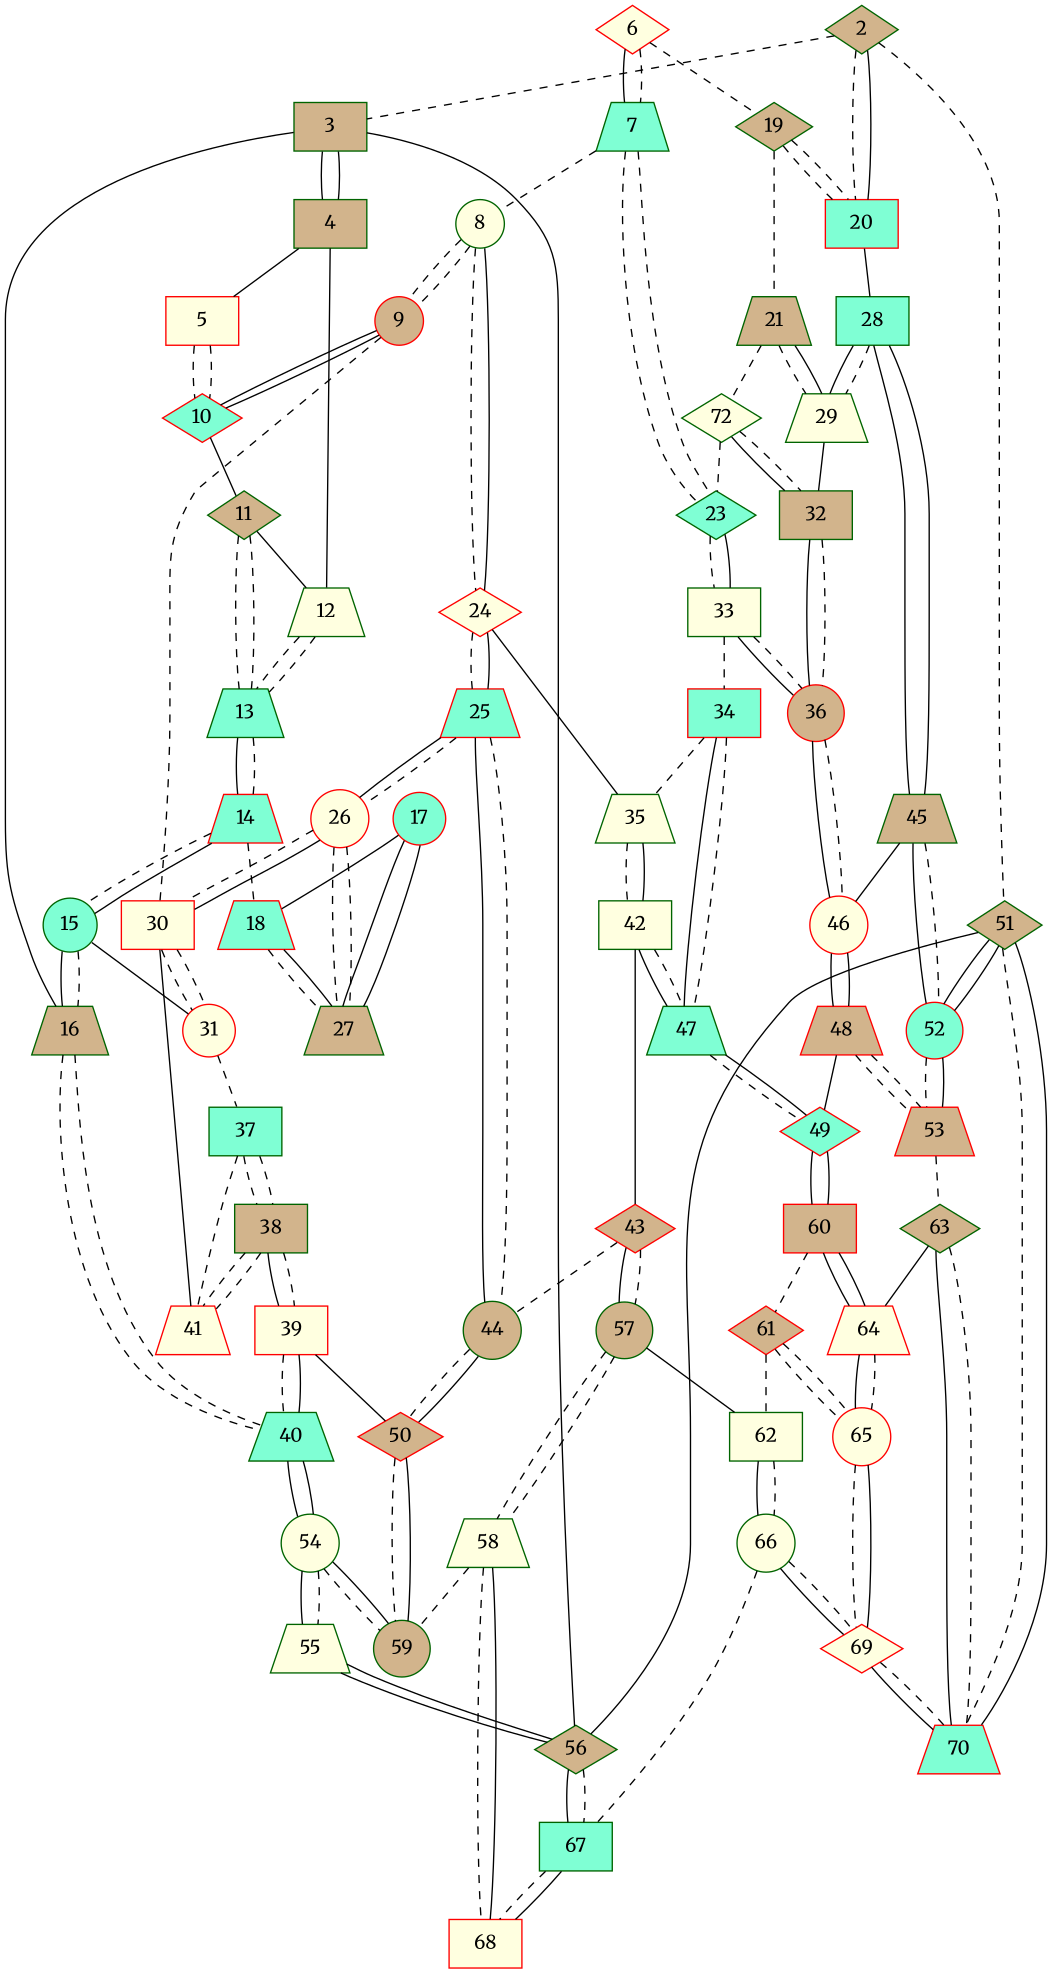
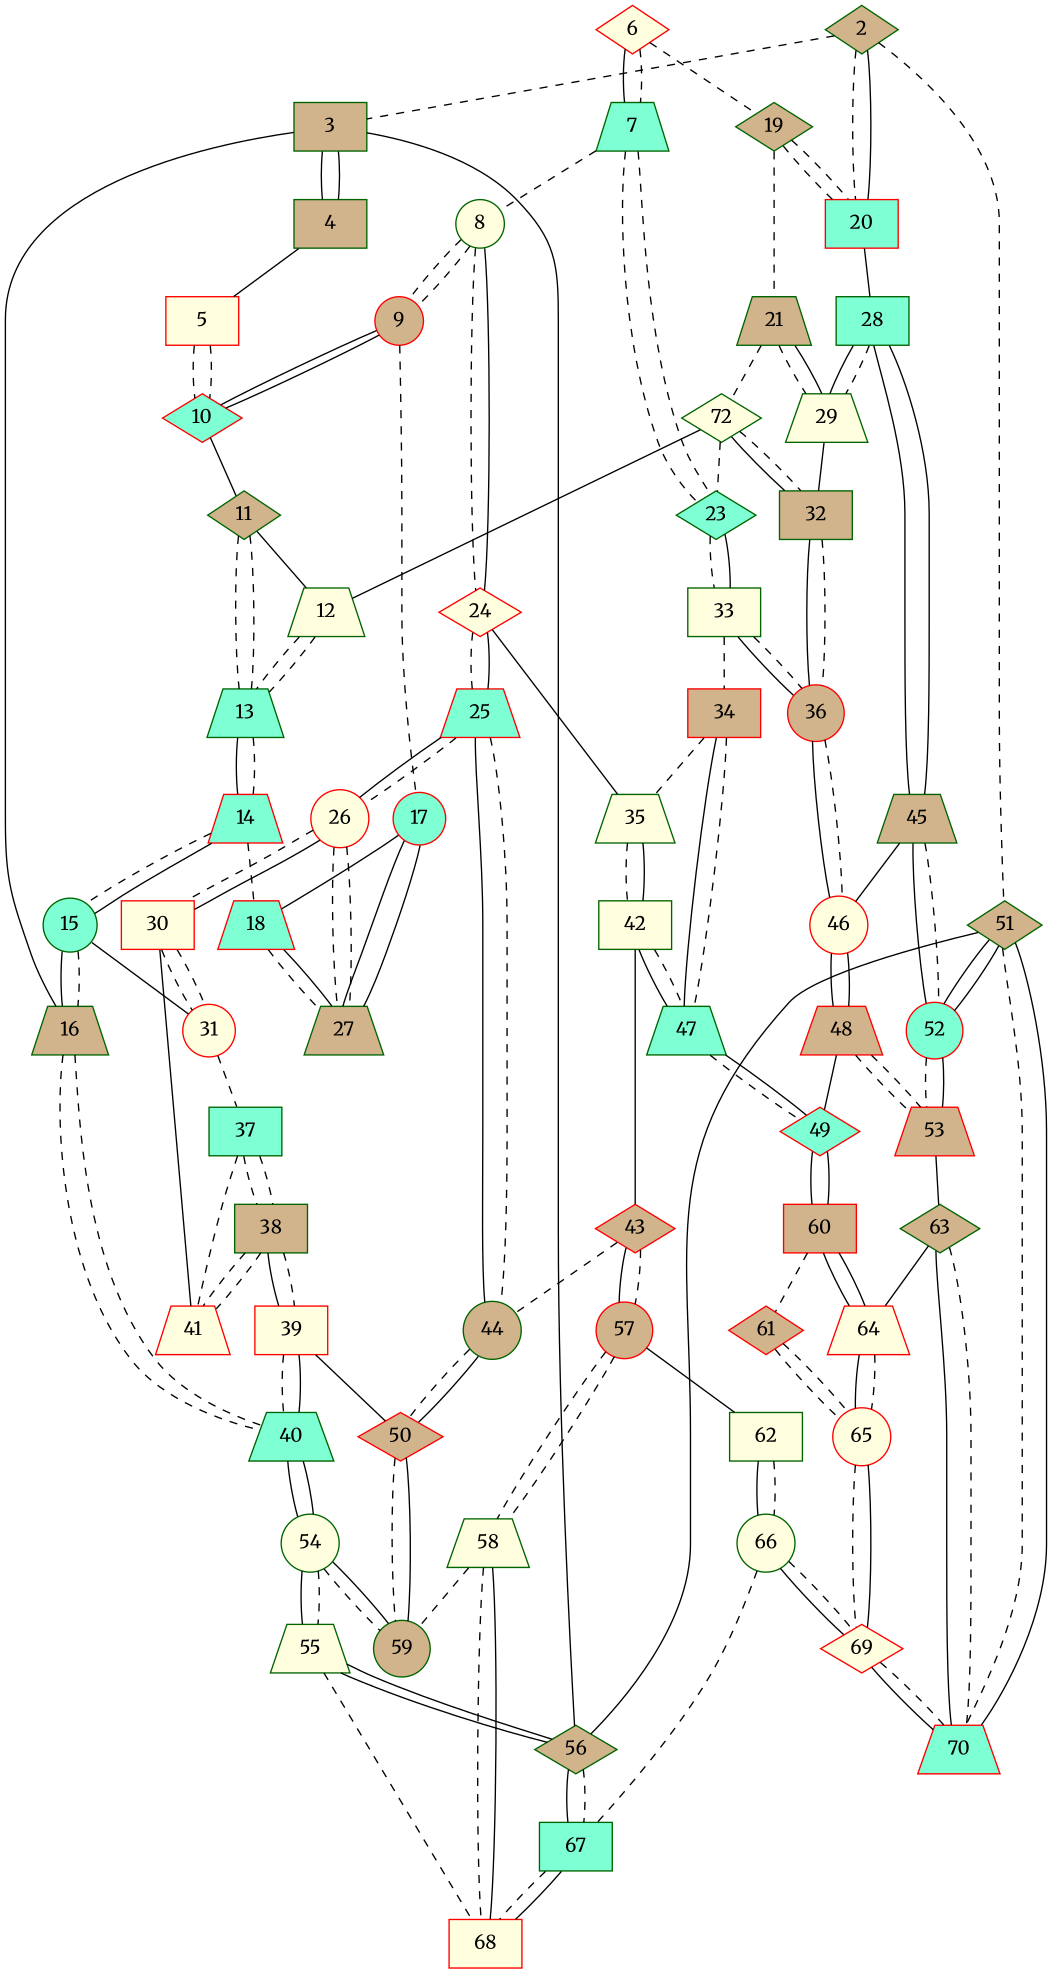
(328, 418) -> (526, 514)
(170, 573) -> (402, 558)
(724, 713) -> (724, 713)
(937, 1181) -> (937, 1181)
(624, 1330) -> (624, 1330)
(766, 1384) -> none
none -> (398, 1796)
